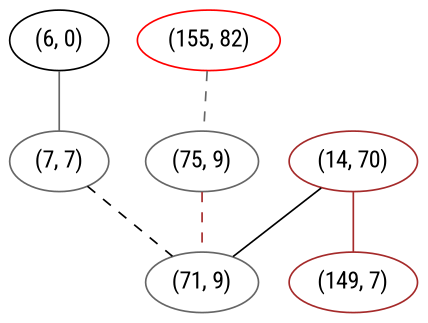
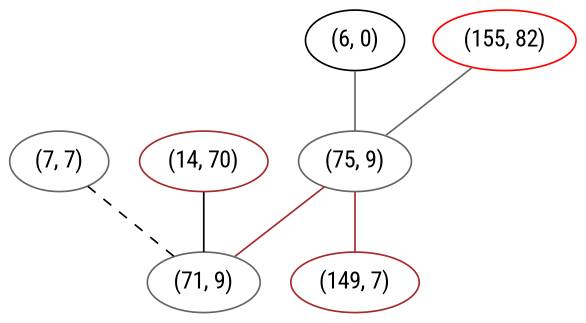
(59, 101) -> (355, 101)
(205, 101) -> (429, 101)
(202, 222) -> (280, 222)
(353, 222) -> (355, 222)
